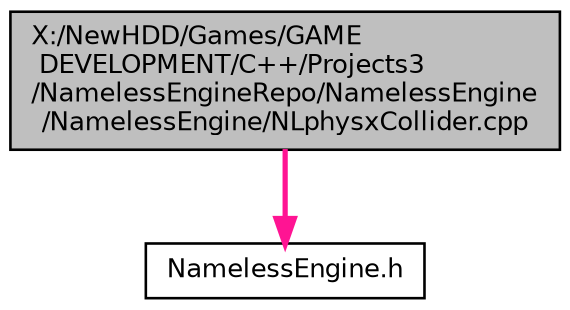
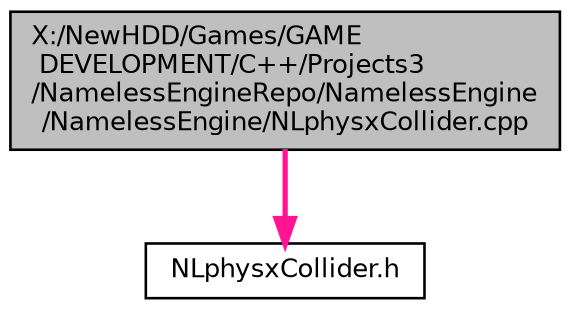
(285, 271) -> (285, 271)
